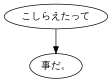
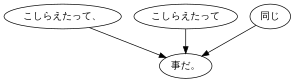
none -> (63, 16)
none -> (270, 16)
